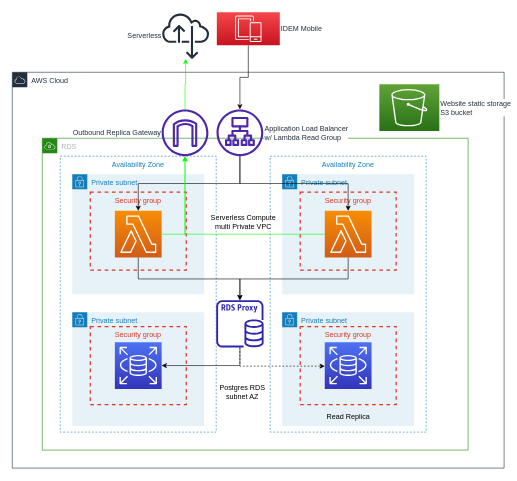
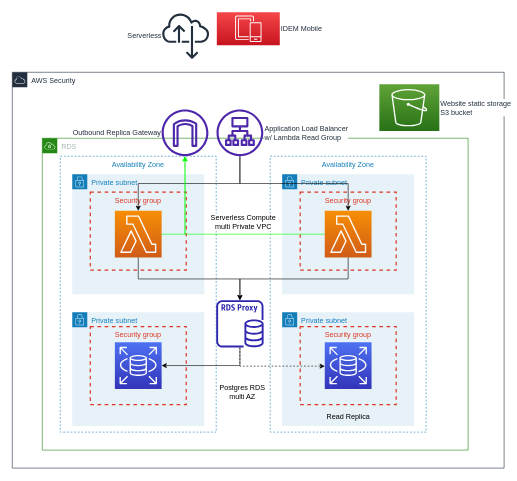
(186, 74) -> none
(244, 77) -> none
(48, 81) -> (54, 81)
(244, 393) -> (244, 393)
